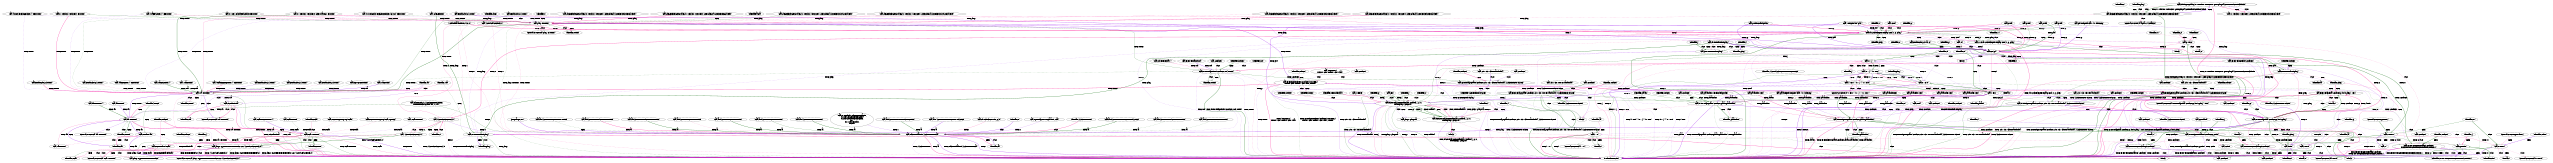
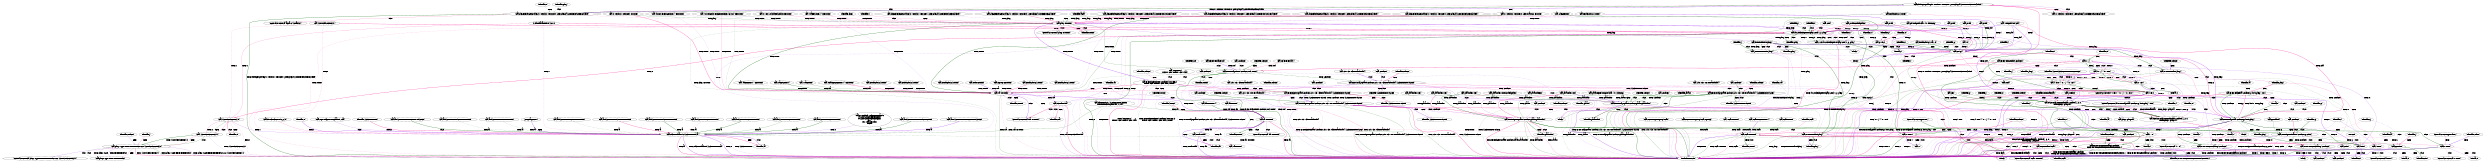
(383, 83) -> (976, 83)
(1947, 98) -> (2073, 91)
